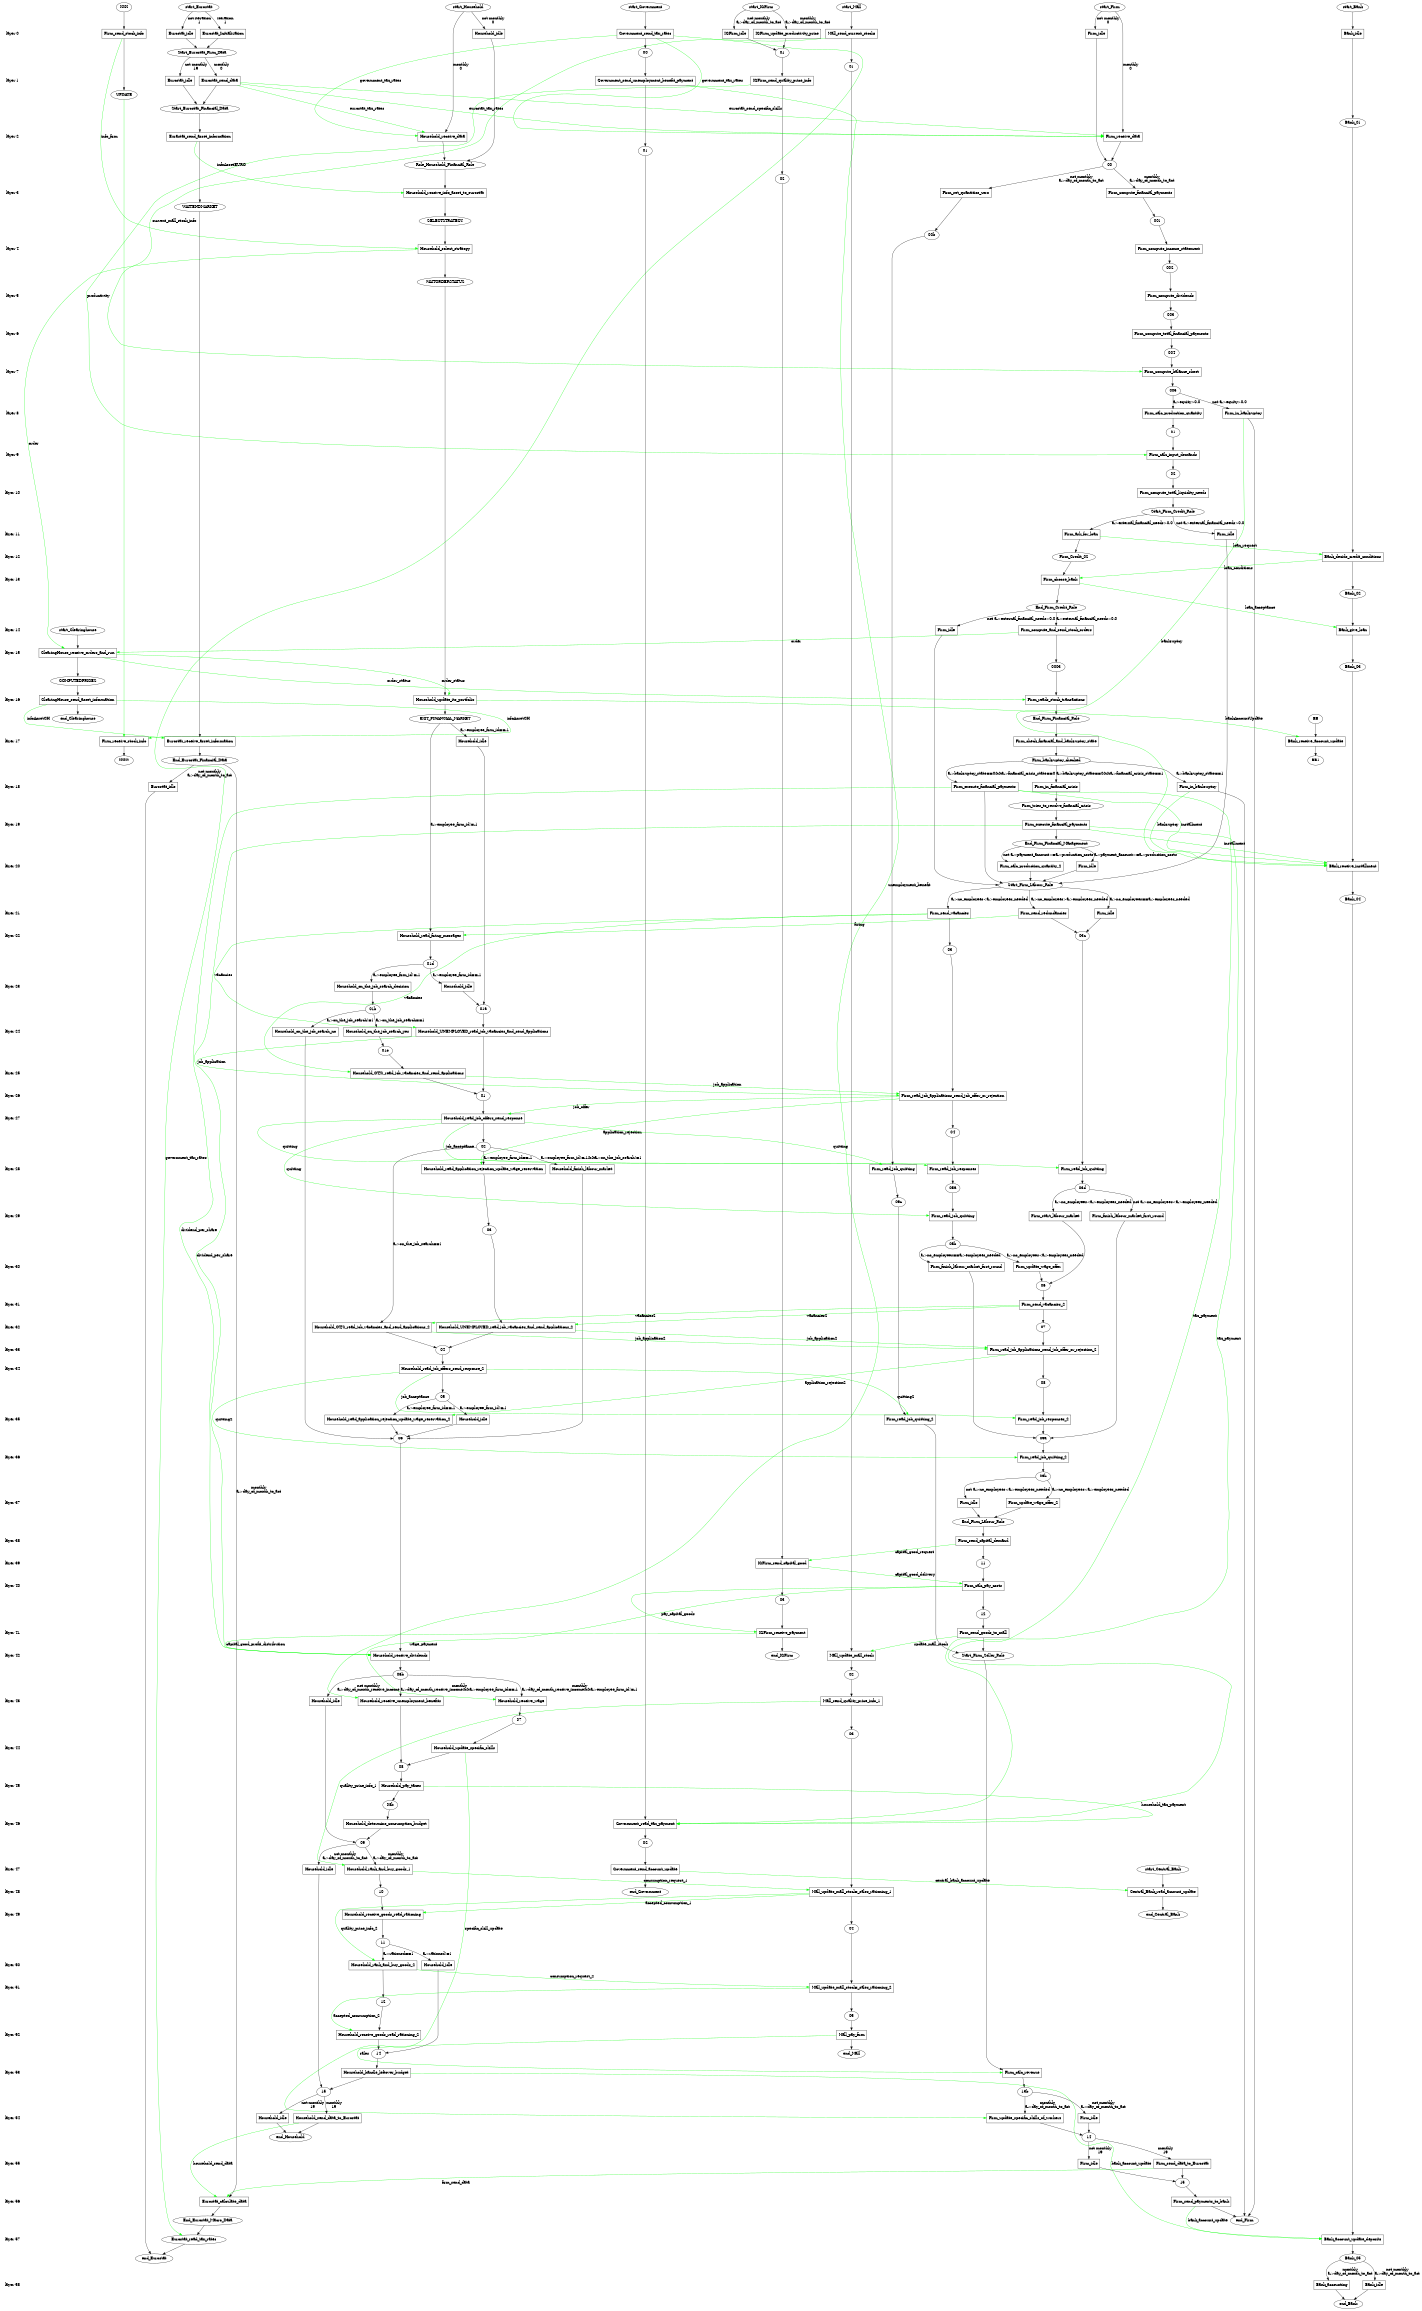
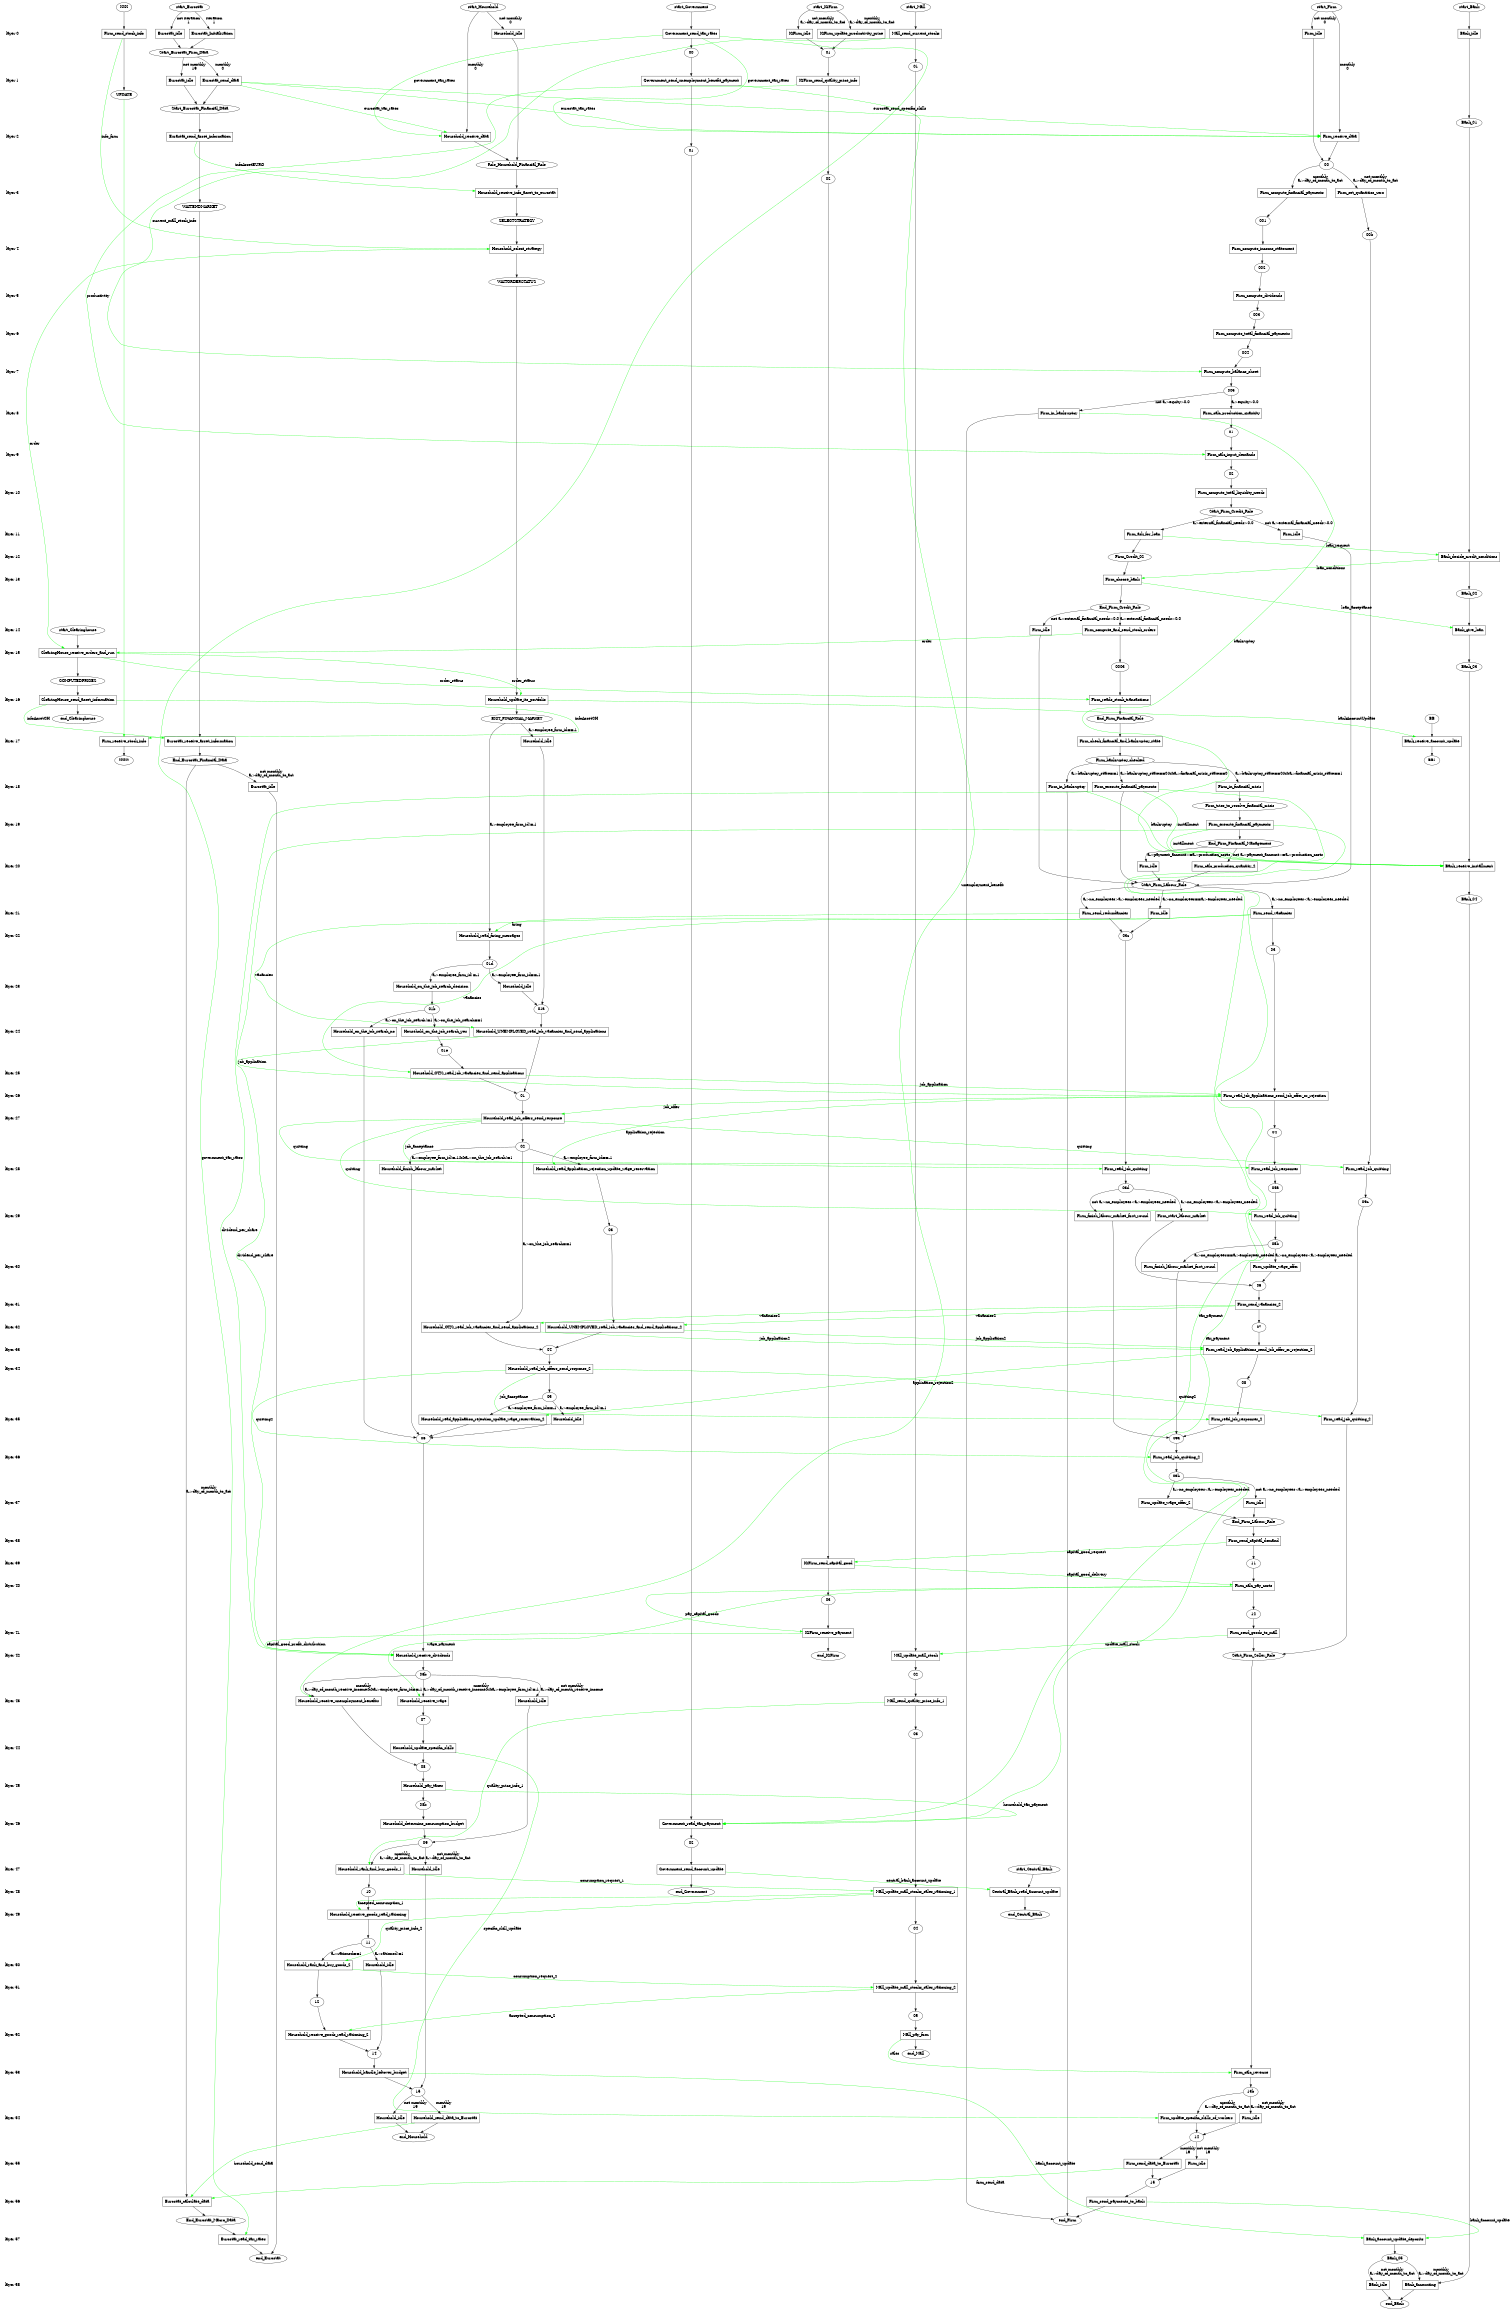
(1353, 1568) -> (1469, 1603)
(194, 2240) -> (243, 2240)
